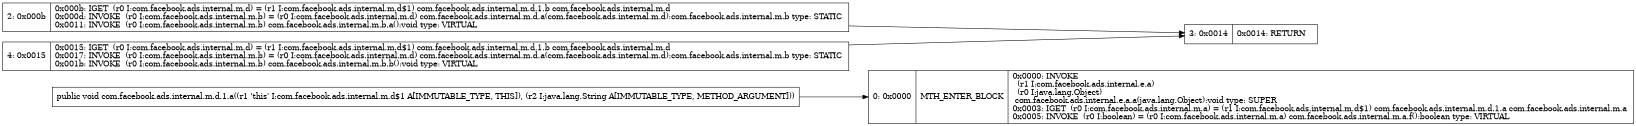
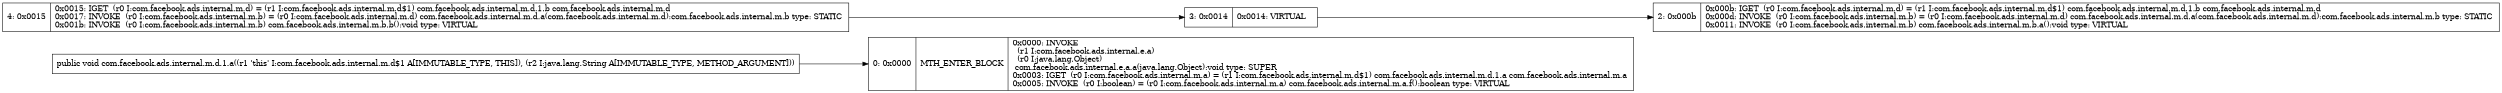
(1014, 29) -> (1482, 17)
(1275, 34) -> (1275, 17)
